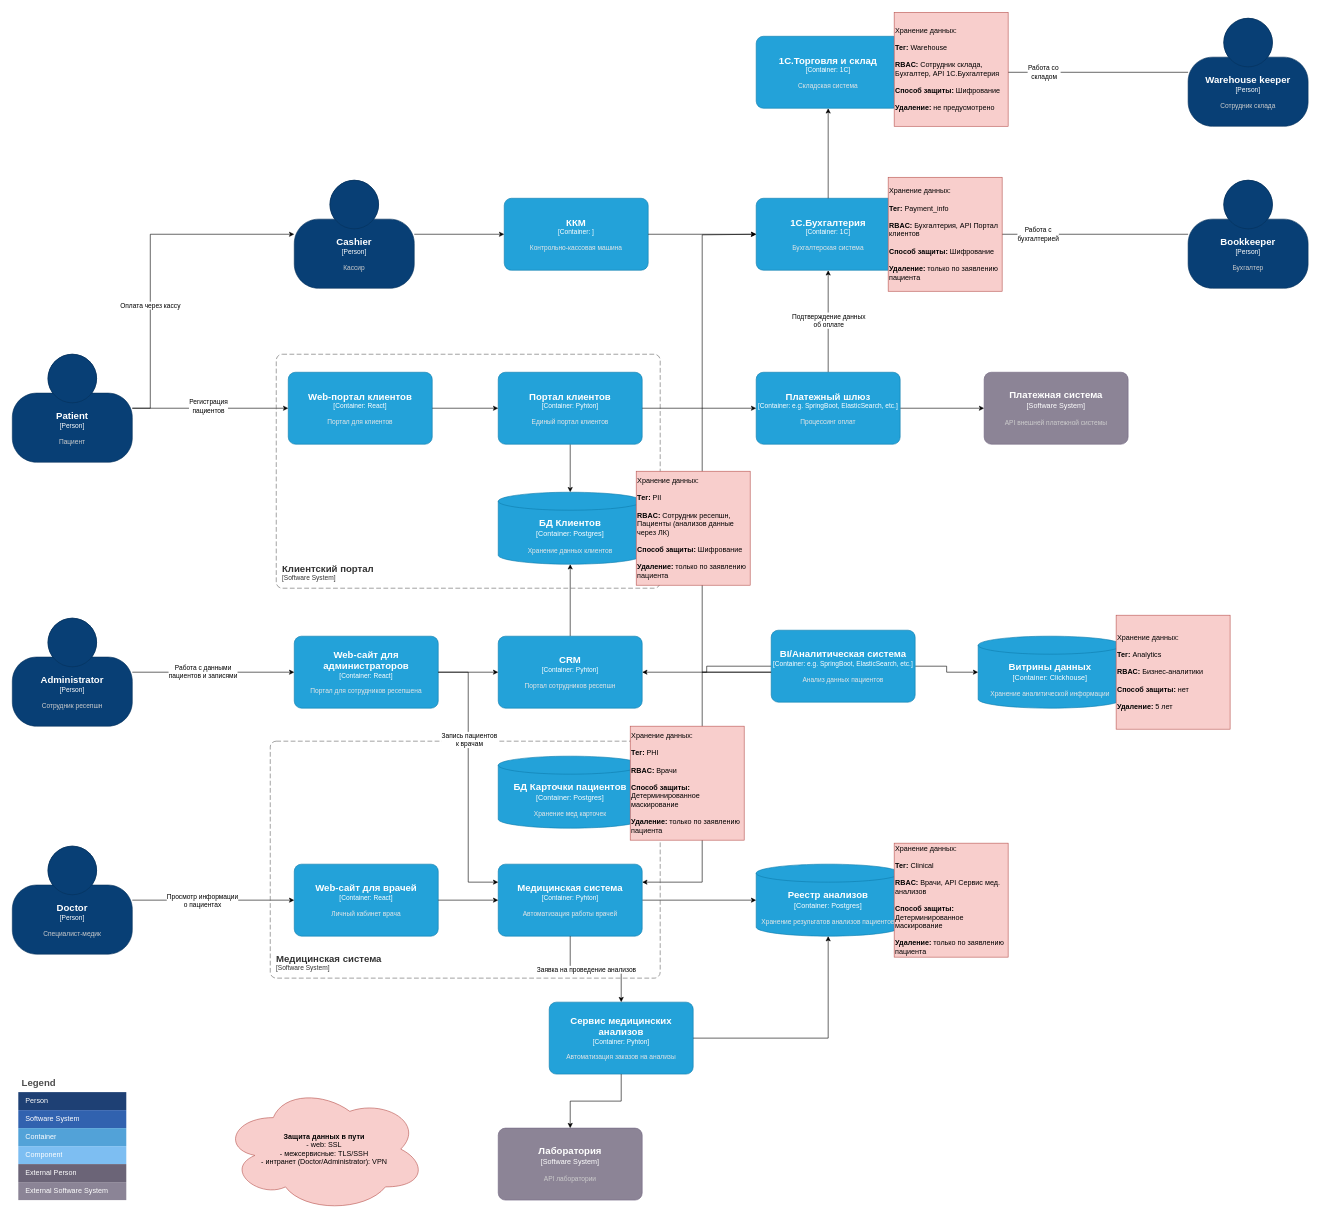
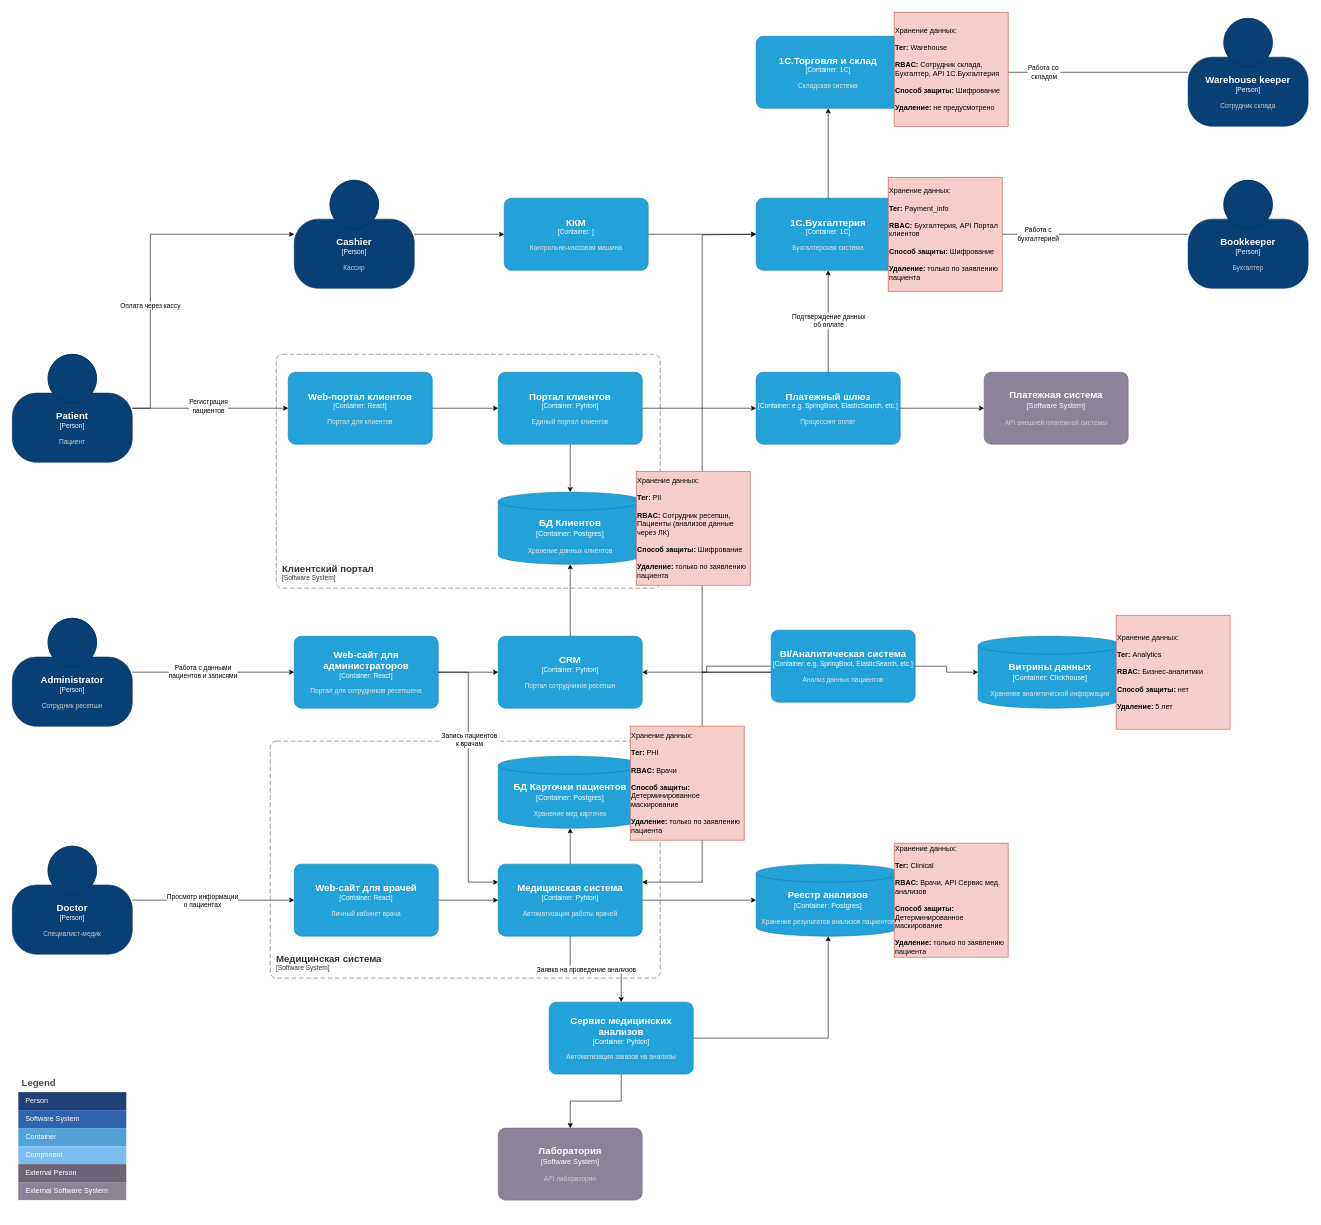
none -> (570, 833)
(324, 1149) -> none
